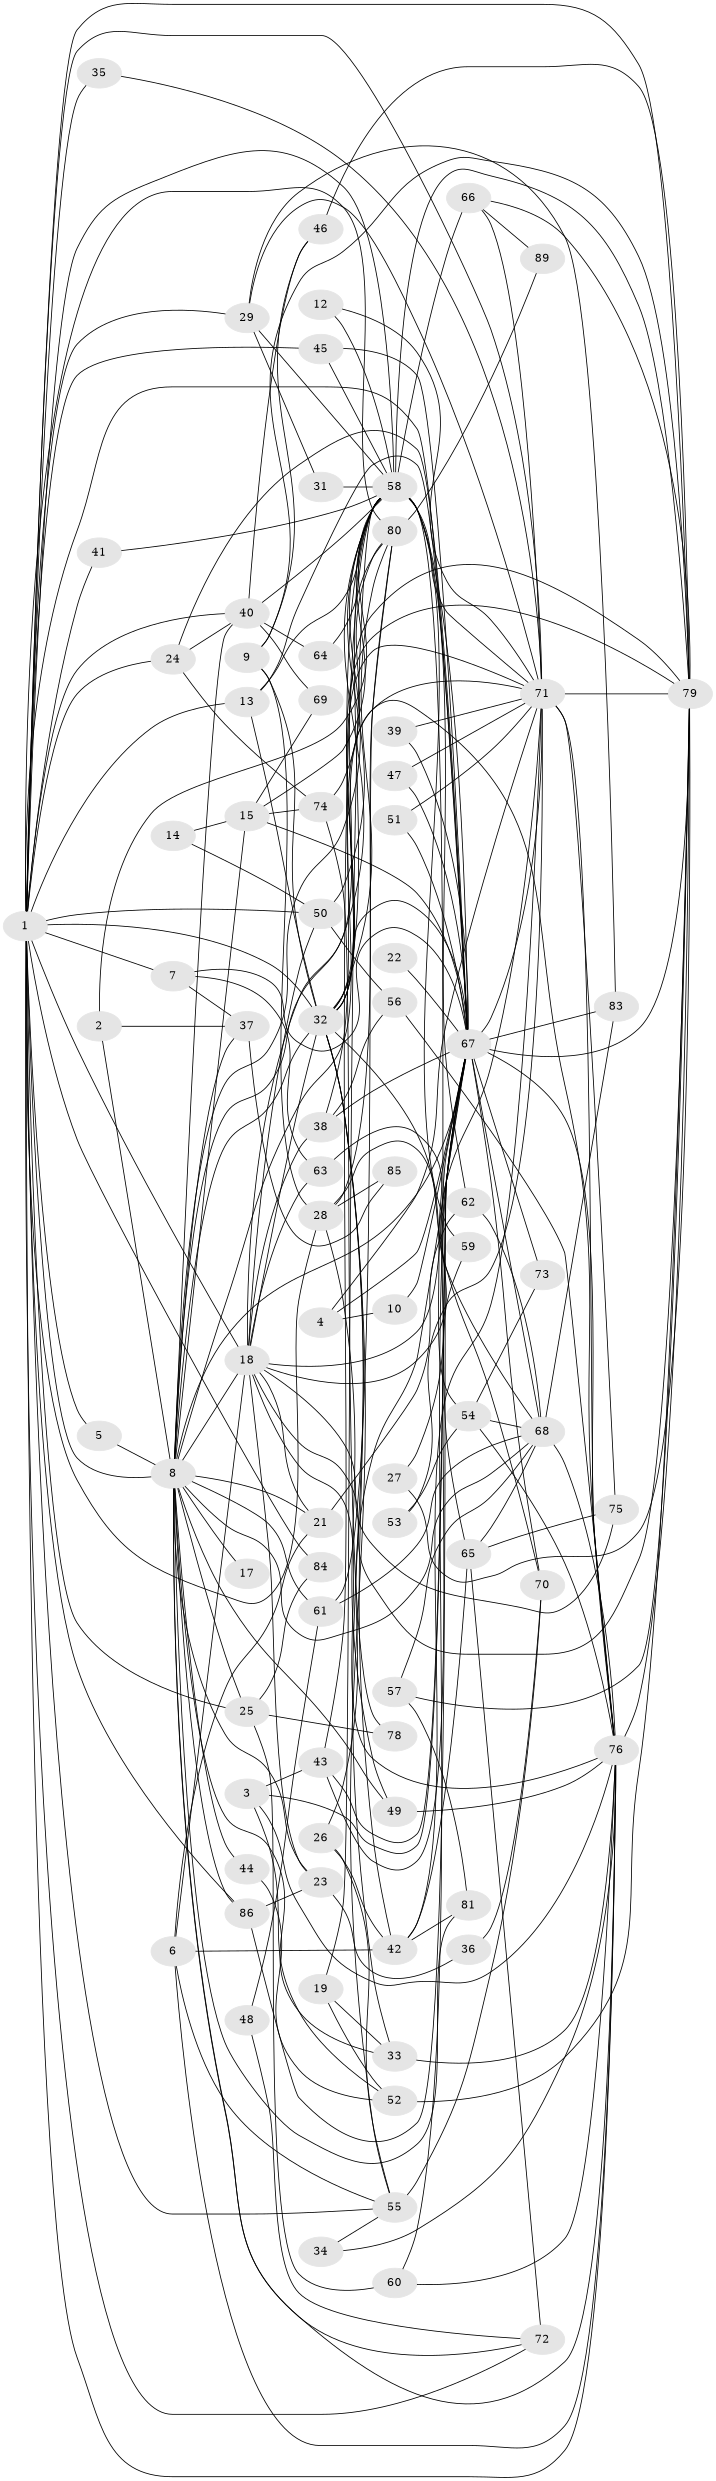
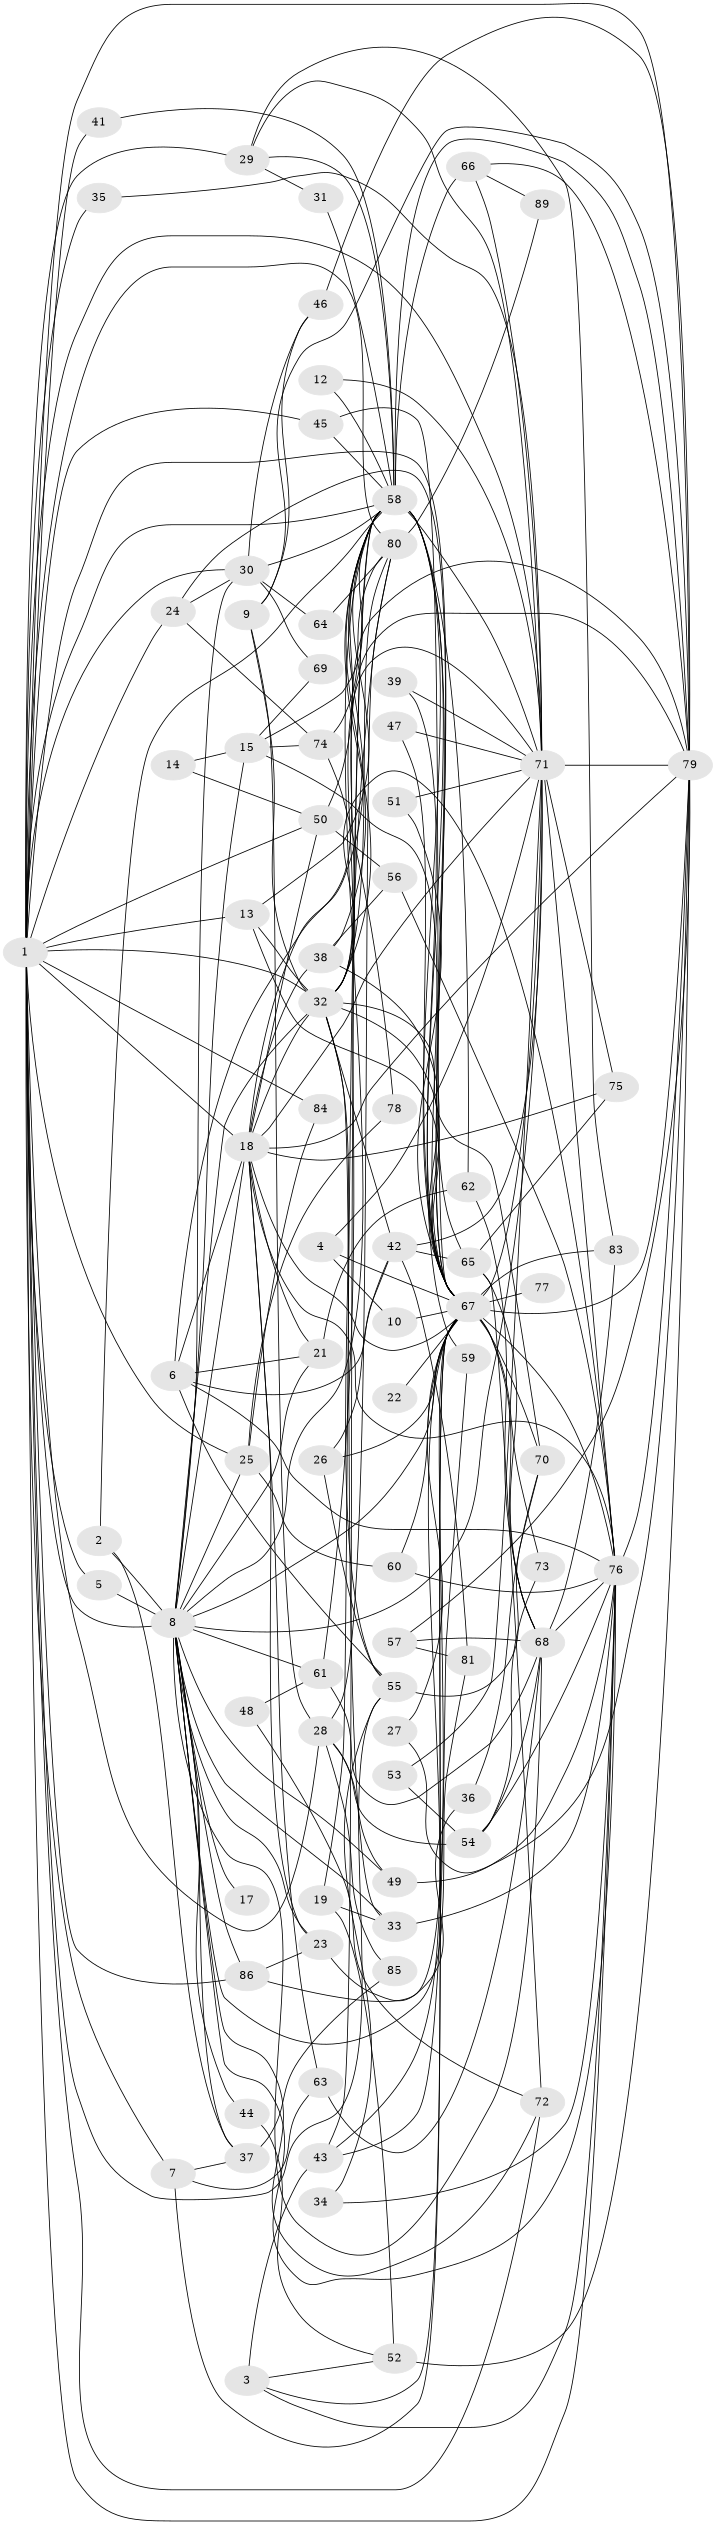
(247, 613) -> (247, 571)
(247, 1099) -> (398, 594)
none -> (543, 1288)
